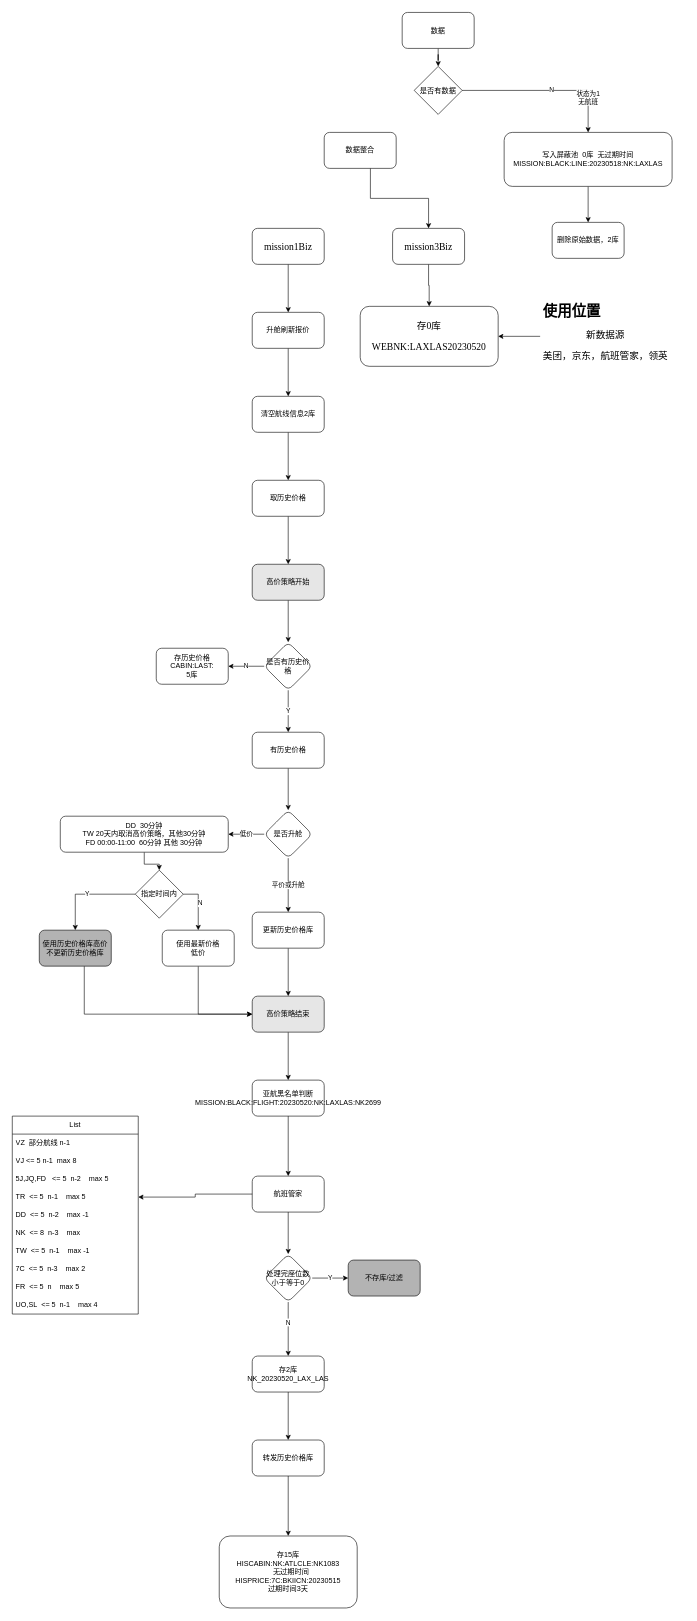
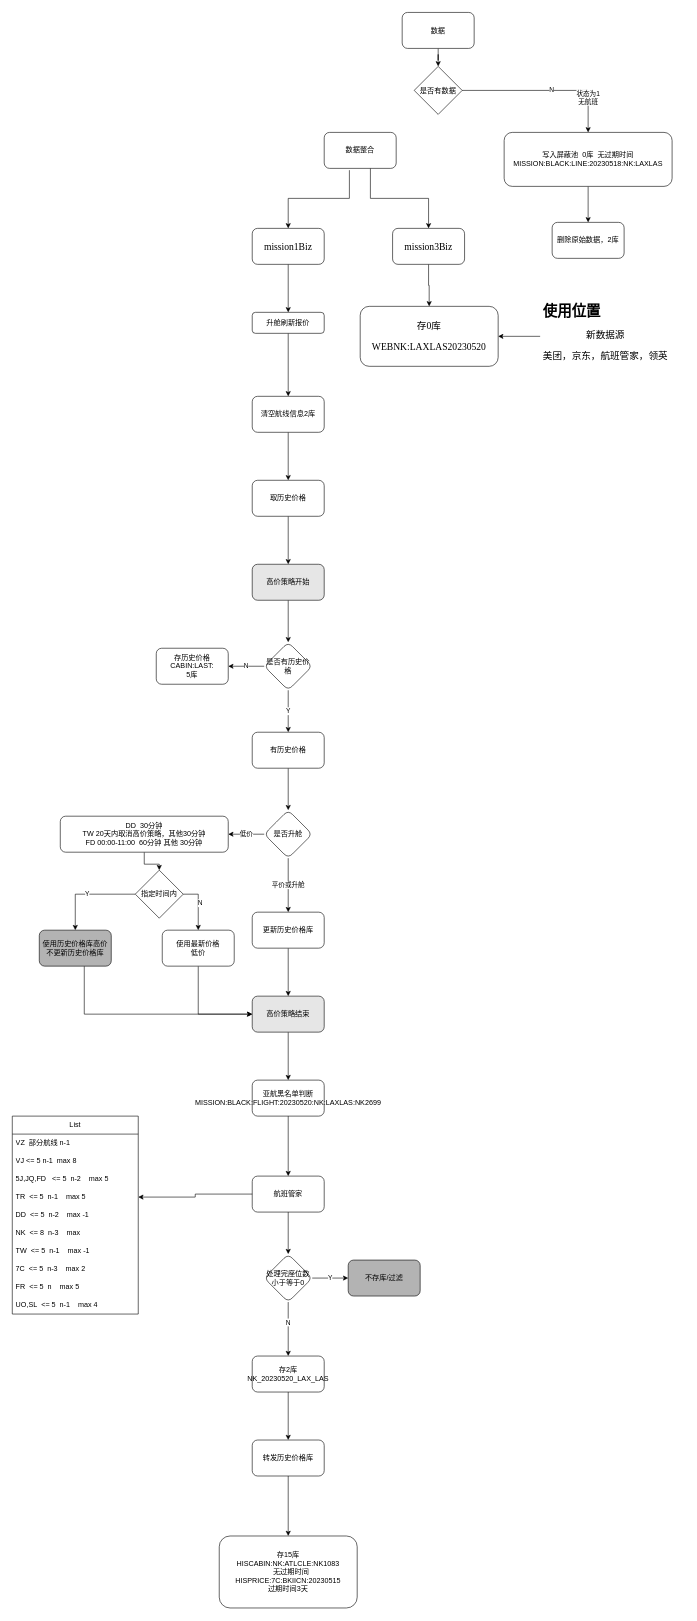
none -> (332, 198)
(288, 330) -> (288, 323)
